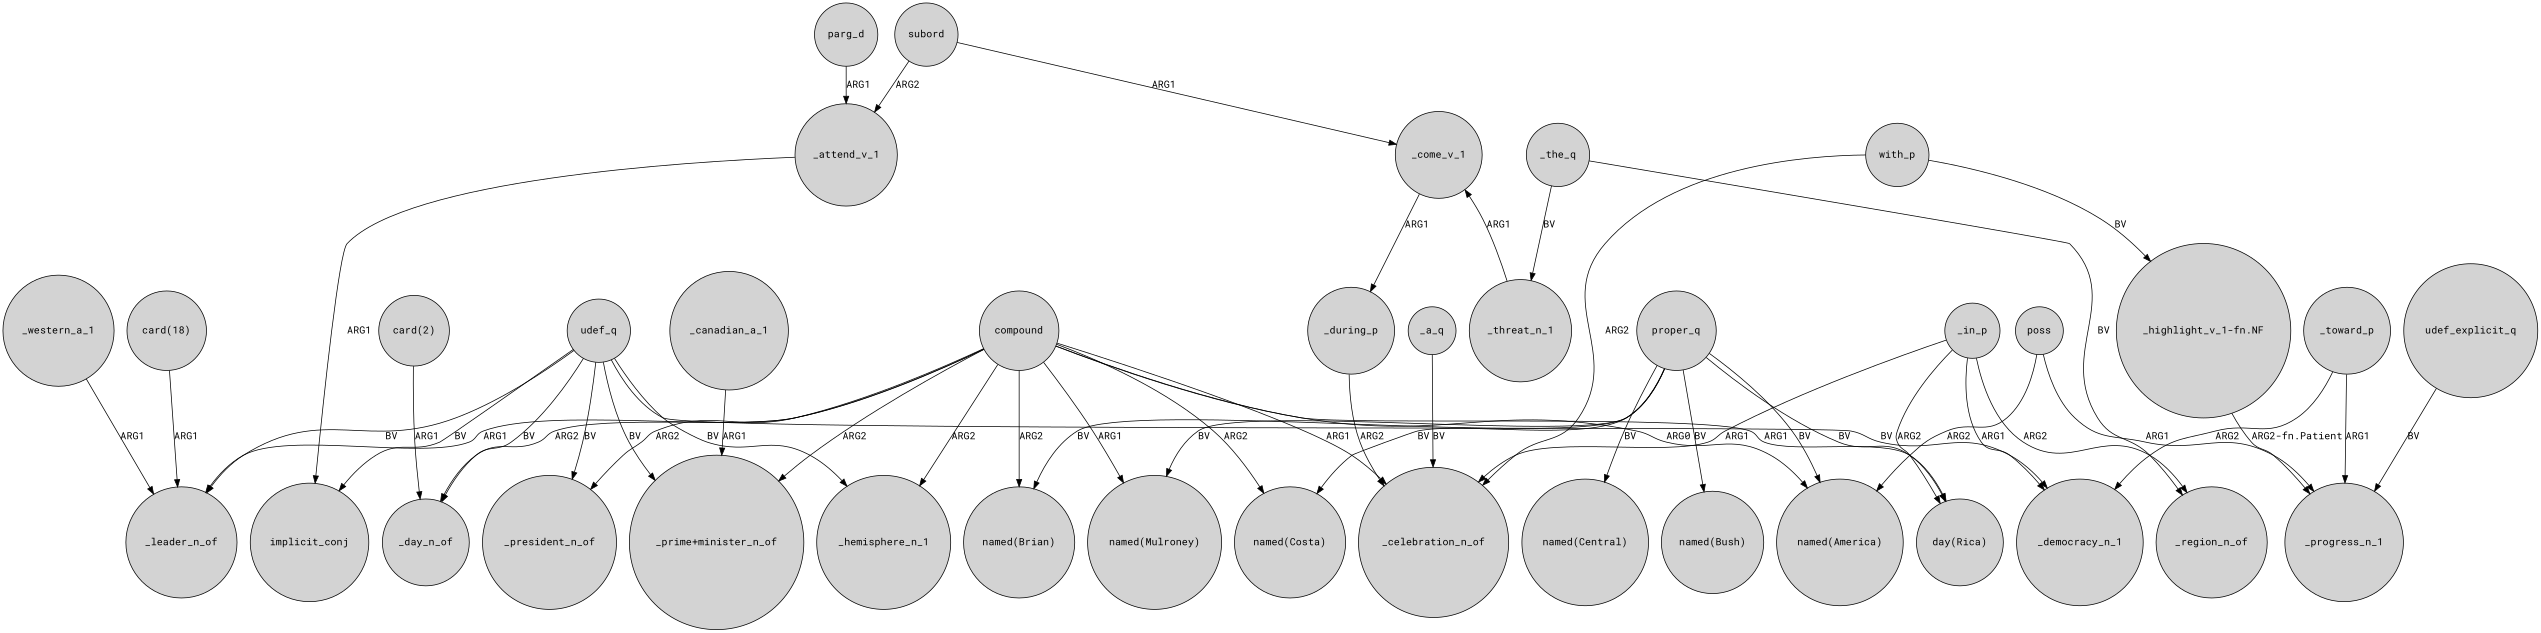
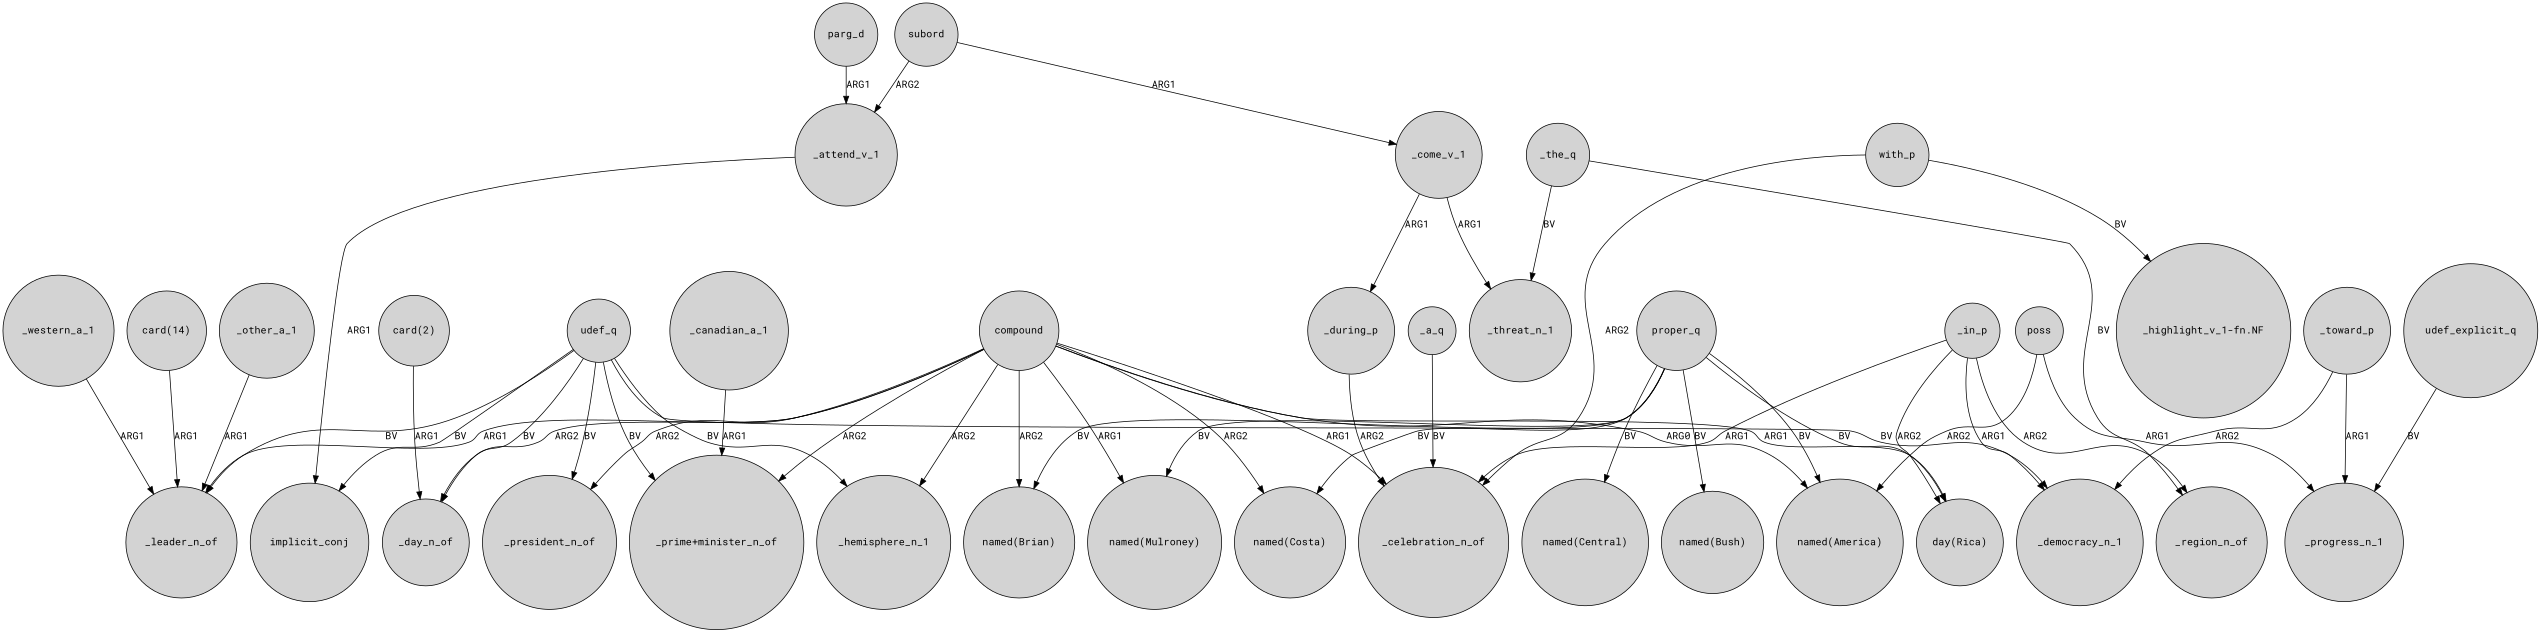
(1491, 237) -> (1463, 242)
(167, 331) -> (167, 331)
none -> (267, 331)
(2251, 442) -> none
